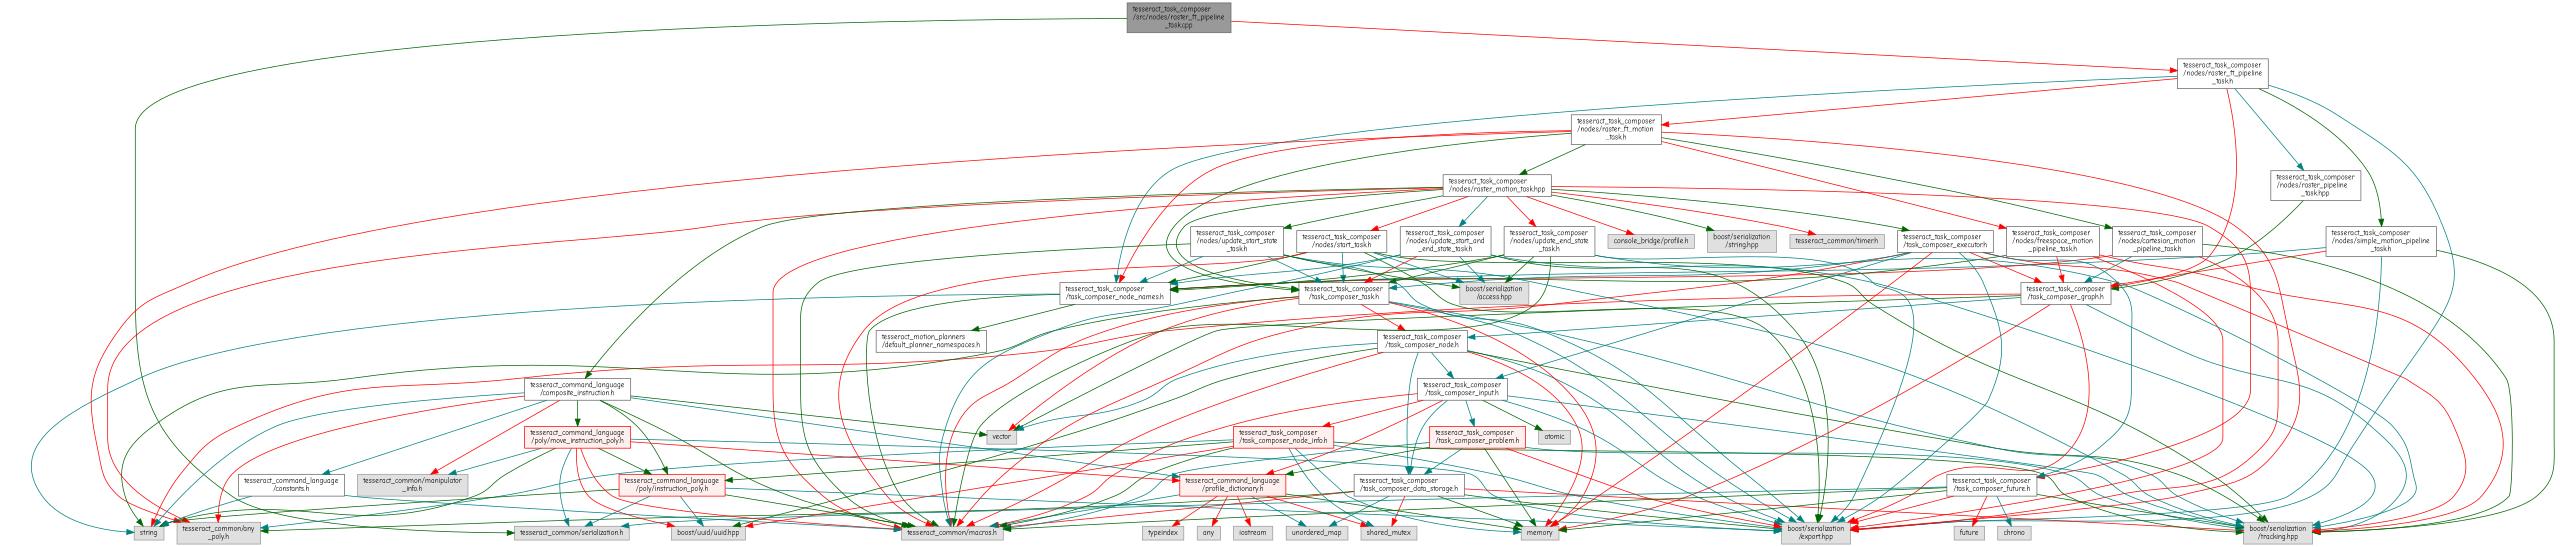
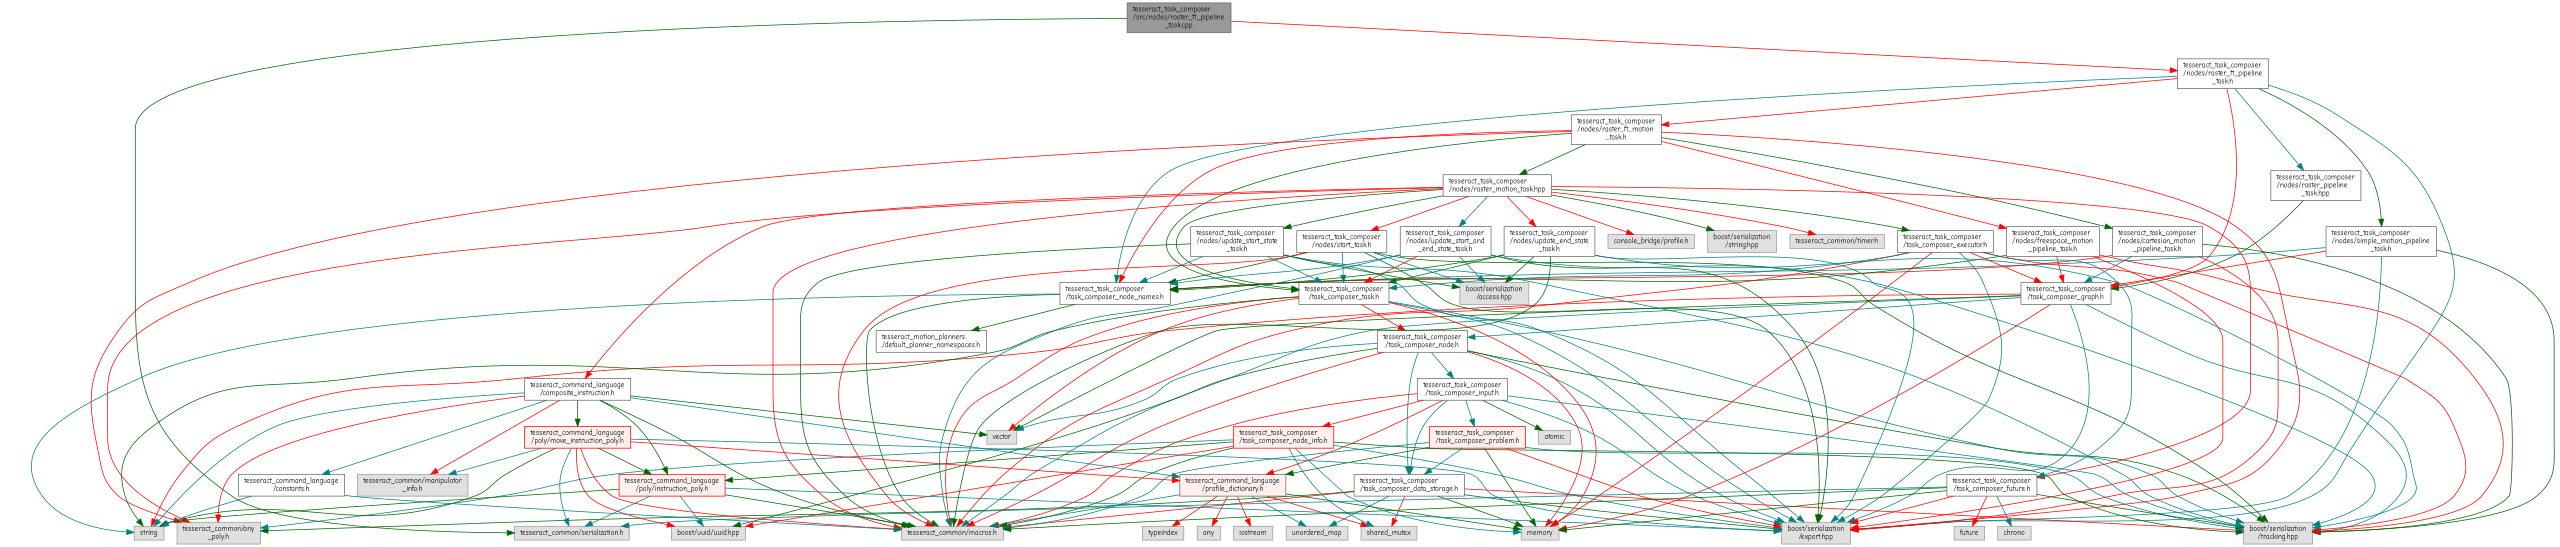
(762, 227) -> (762, 227)
none -> (1444, 323)
(1656, 330) -> none
(2074, 444) -> (2074, 444)
(1233, 485) -> (1233, 485)
